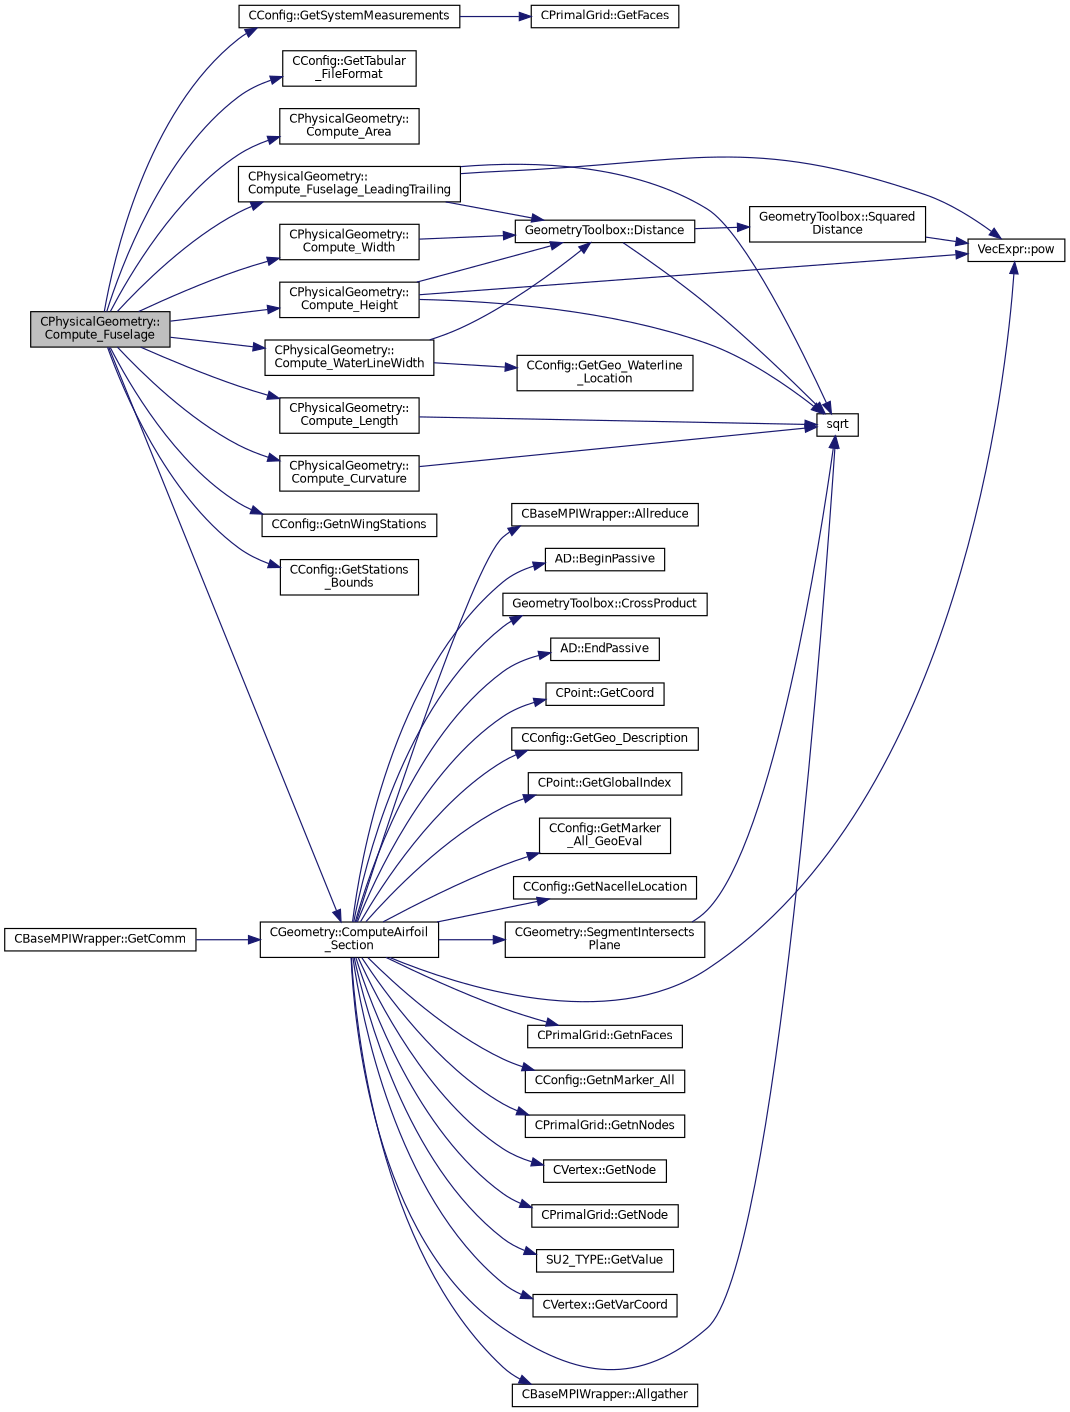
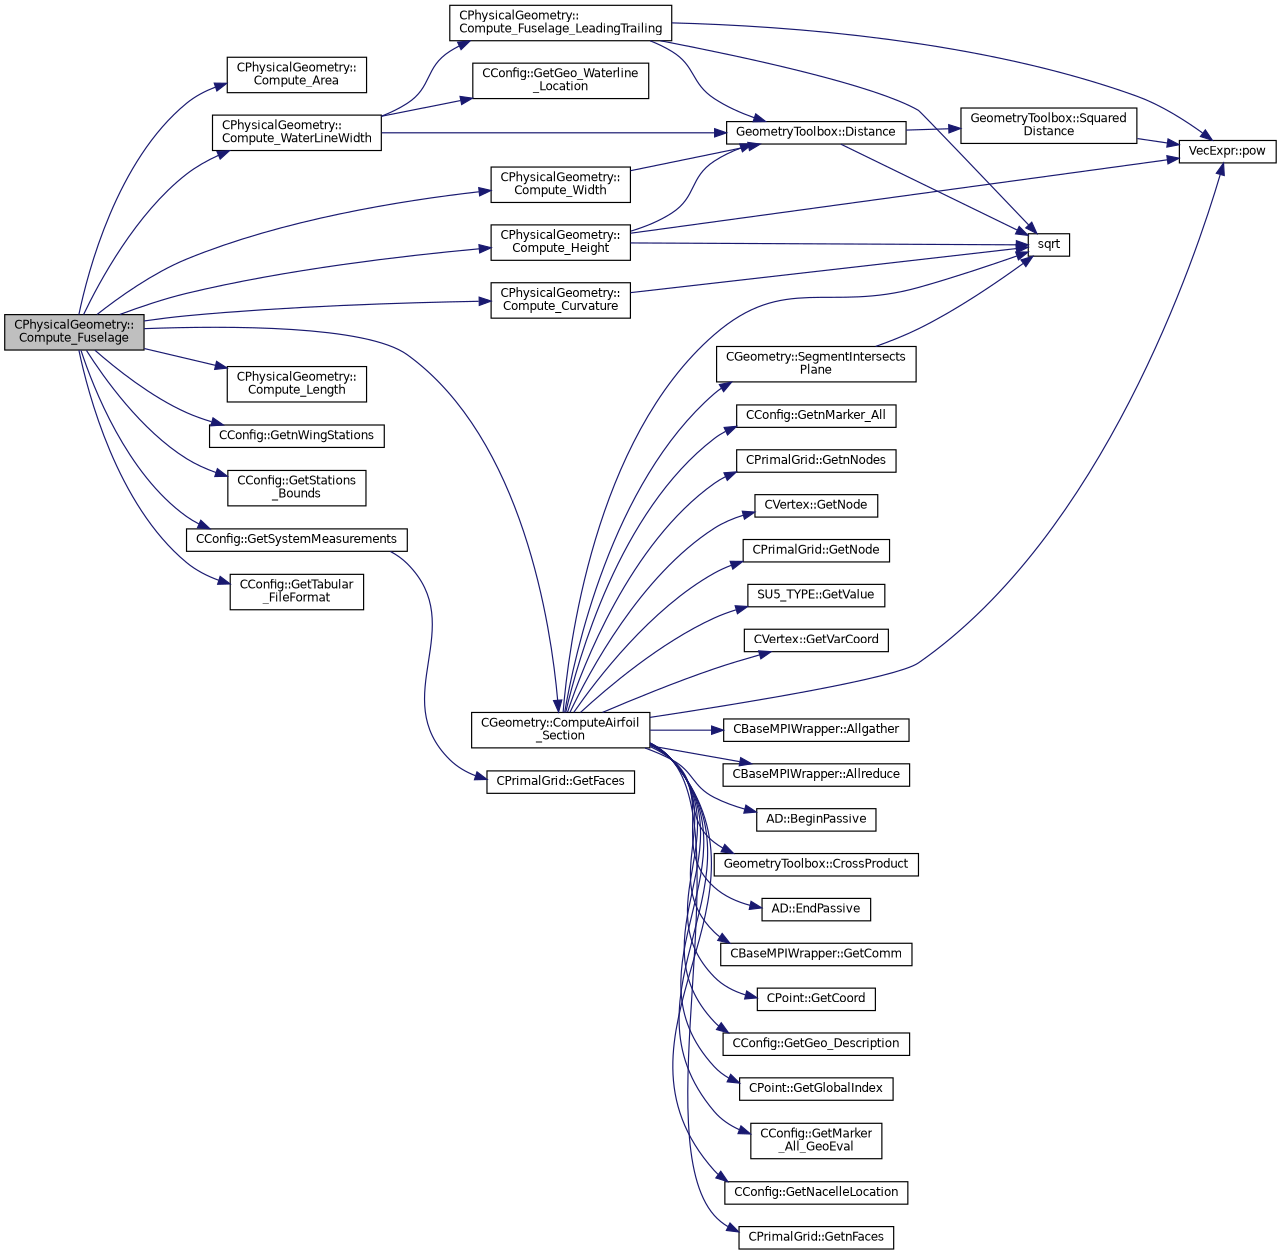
(180, 253) -> (424, 85)
(612, 421) -> none
(222, 940) -> (693, 836)
(605, 1261) -> (816, 596)
